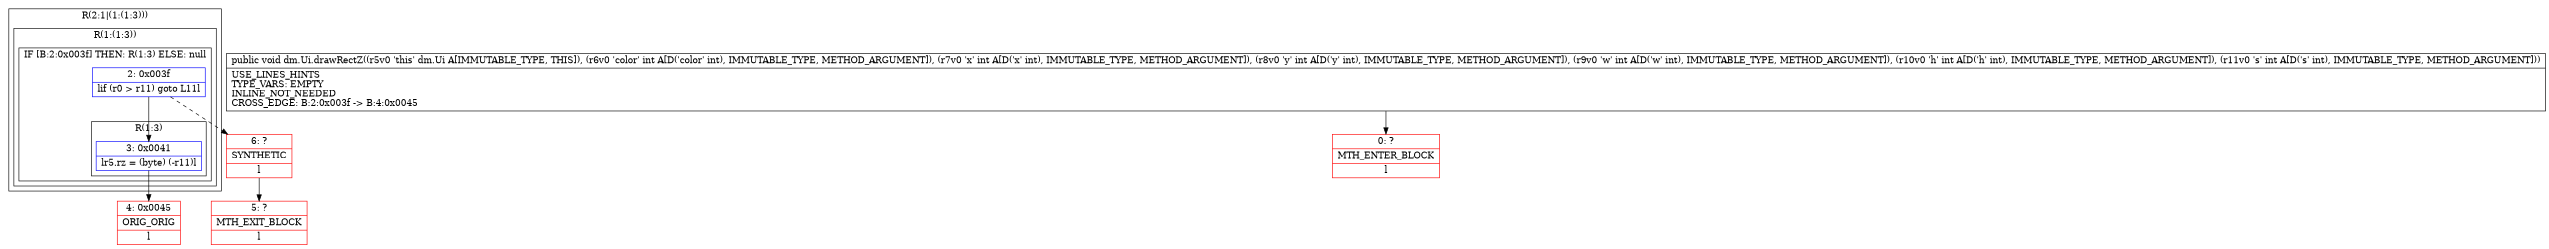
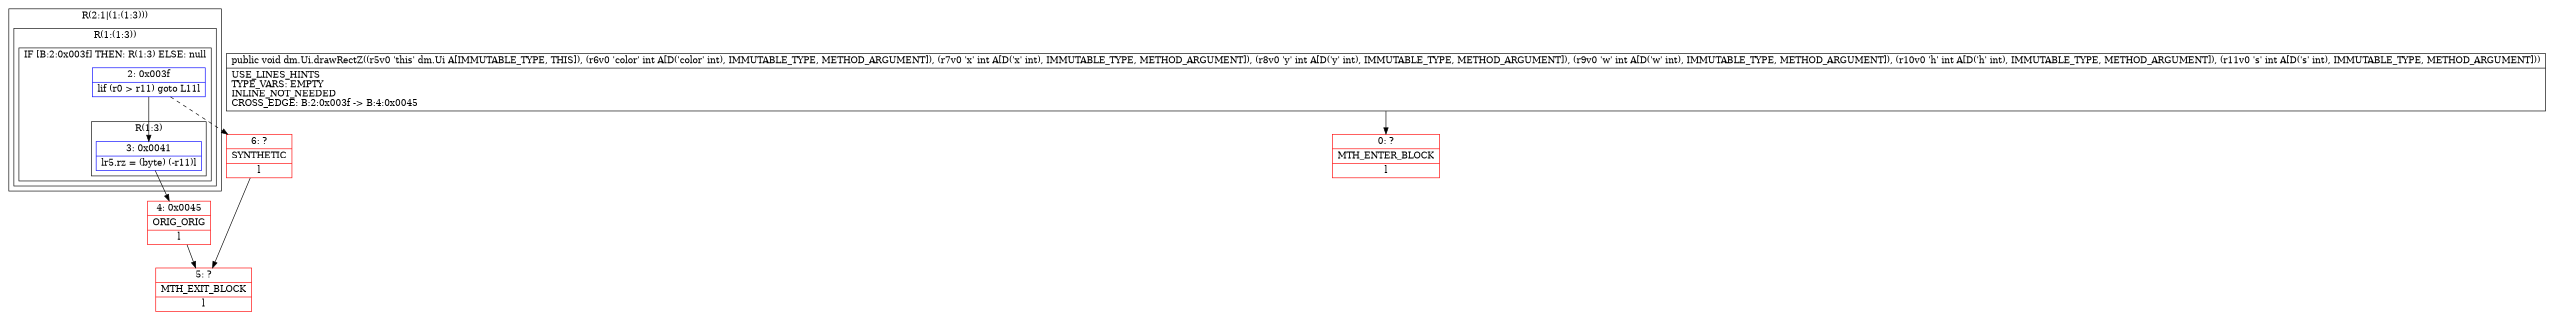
none -> (190, 253)
